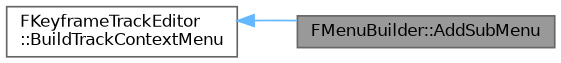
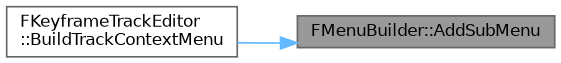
(276, 20) -> (259, 43)
